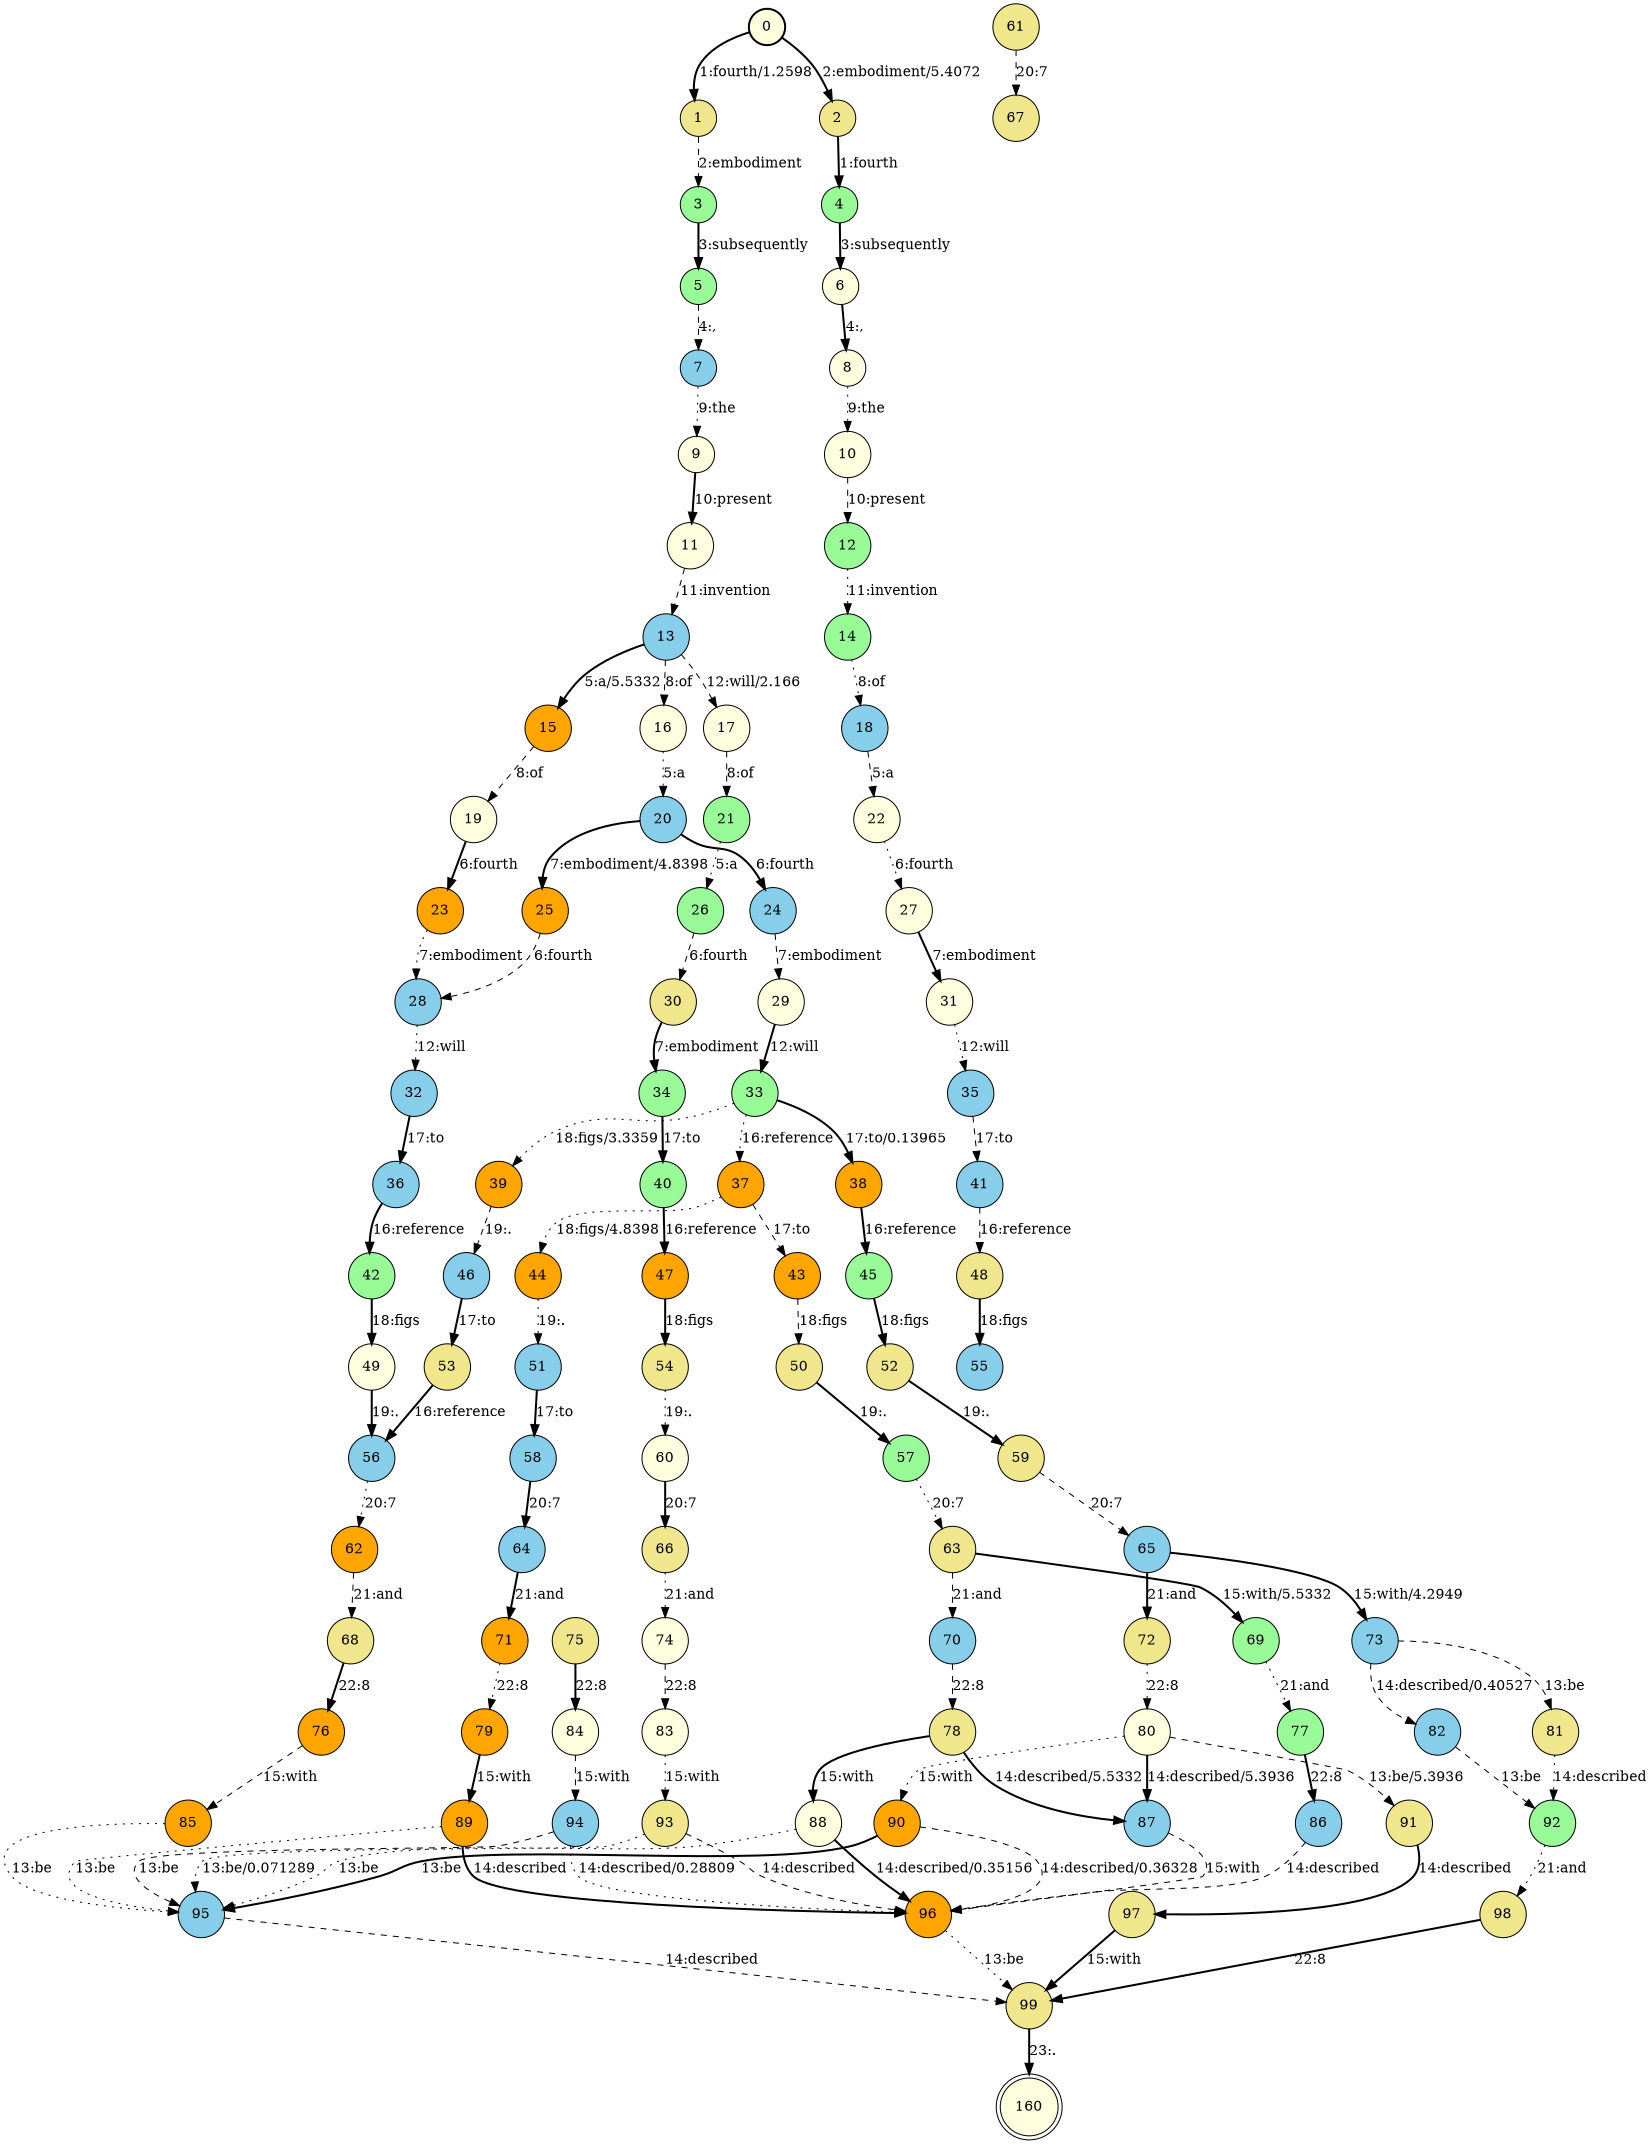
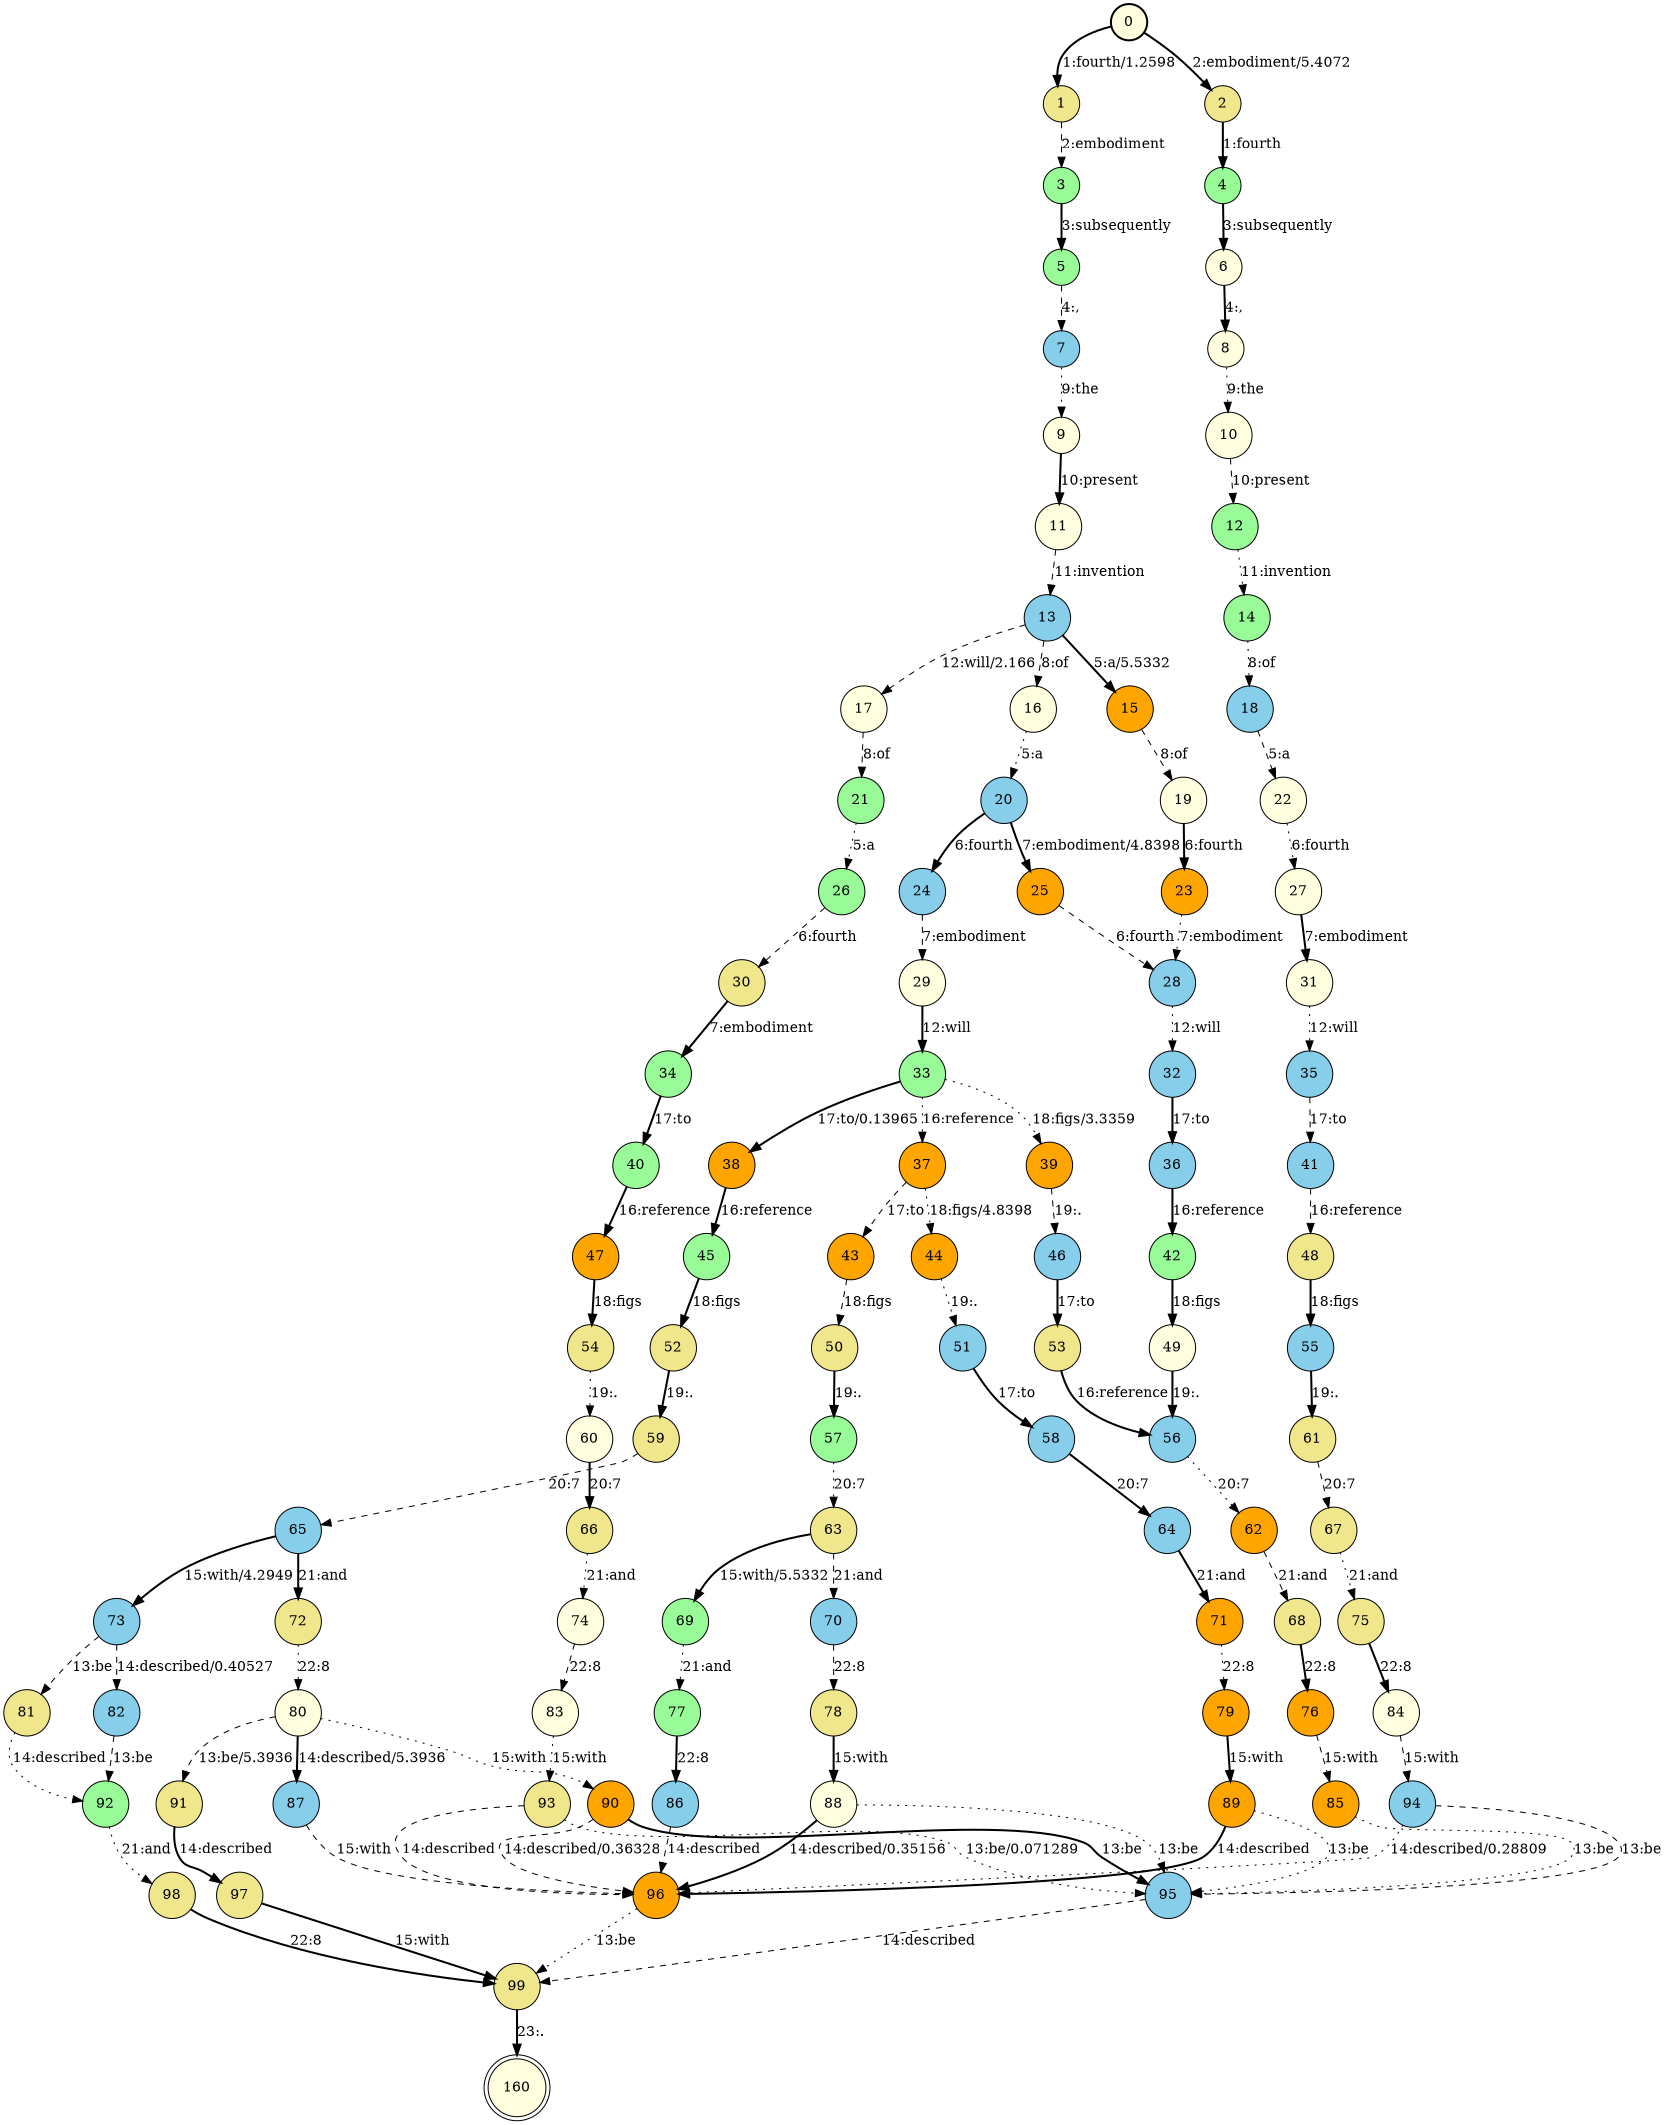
none -> (1311, 1388)
none -> (1346, 1571)
(1031, 1802) -> none
